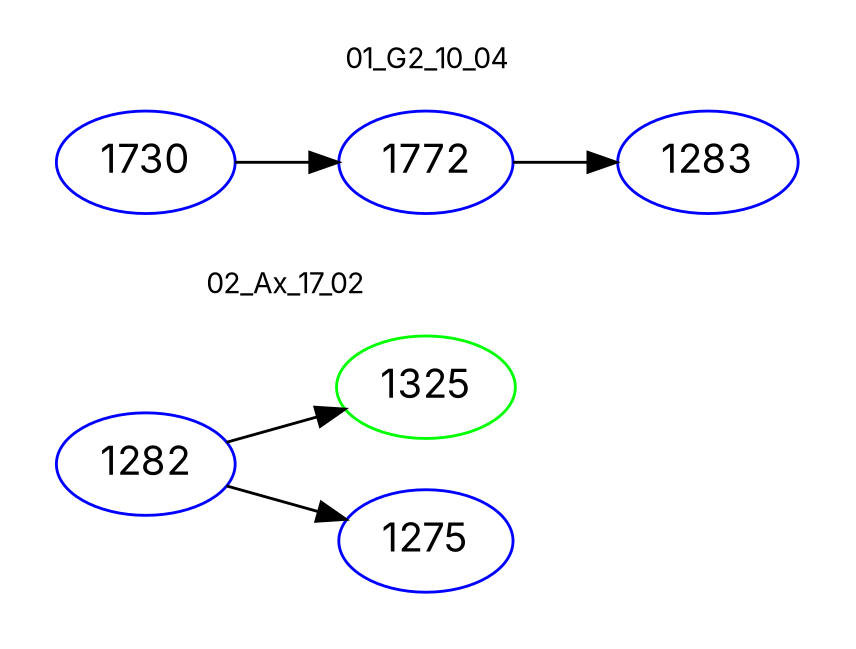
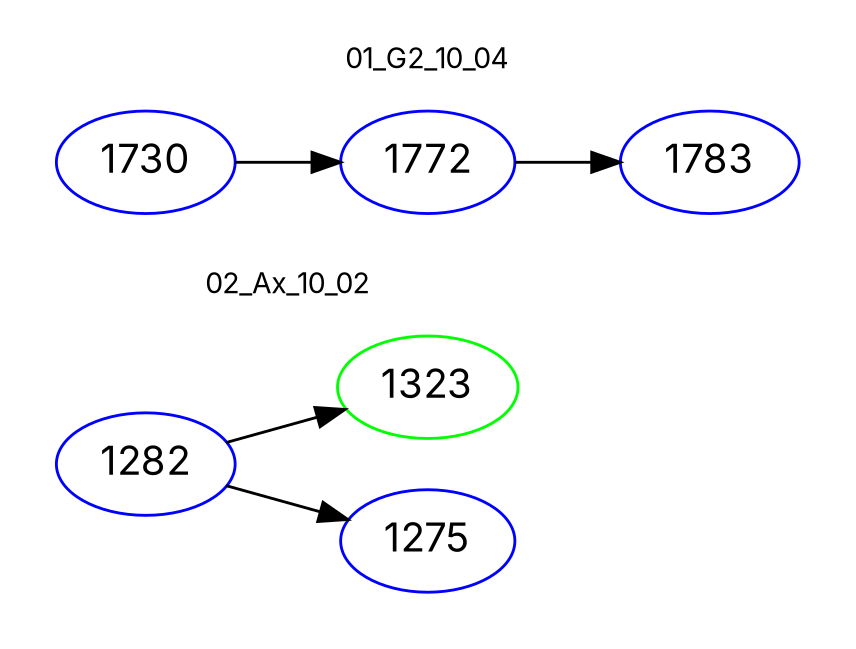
(708, 162) -> (710, 162)
(286, 286) -> (288, 286)
(426, 387) -> (428, 387)
